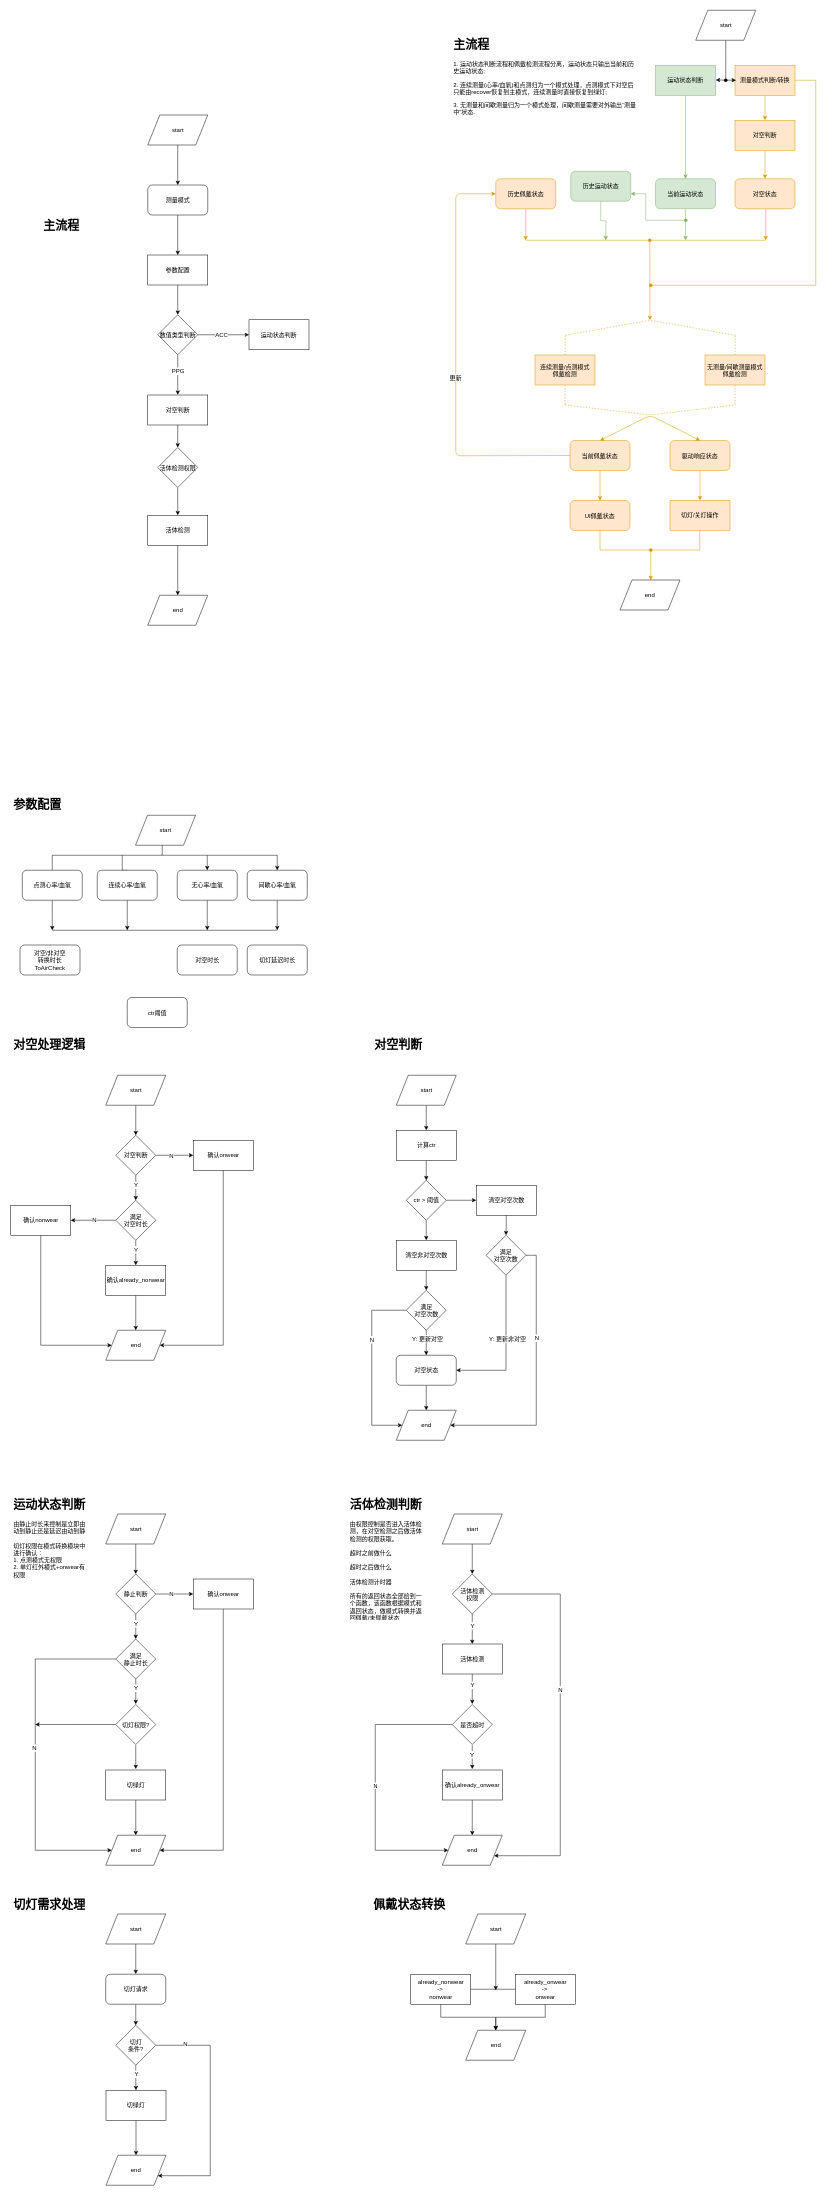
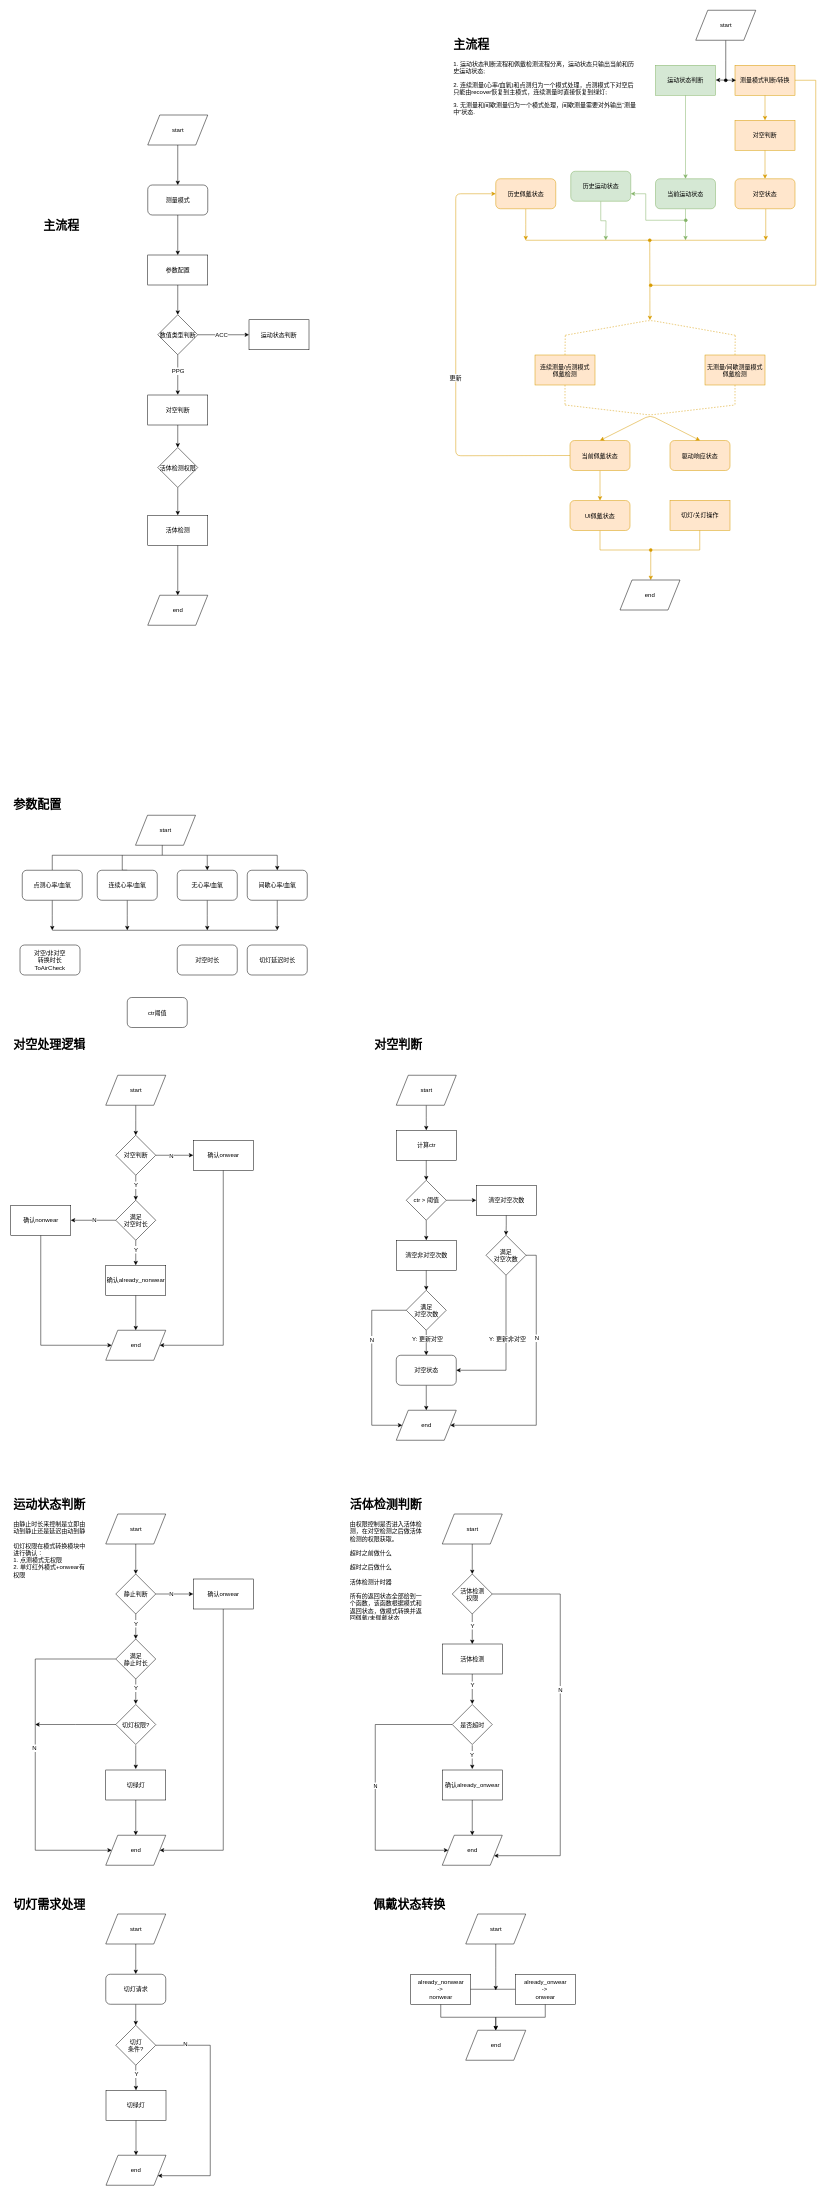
(700, 495) -> none
